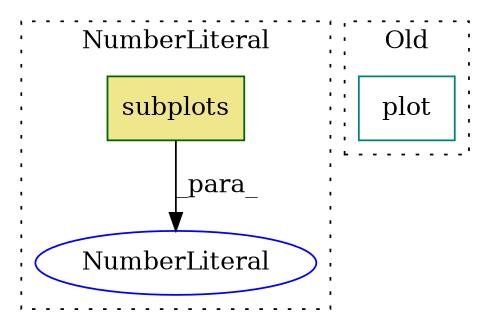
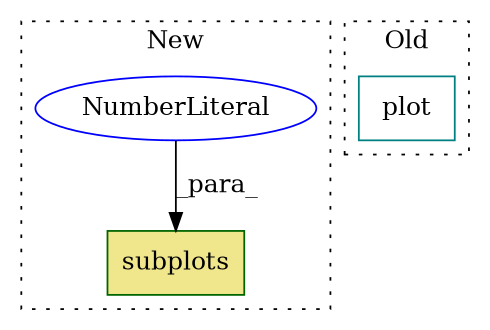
(176, 42) -> (176, 42)
(176, 177) -> (176, 177)
